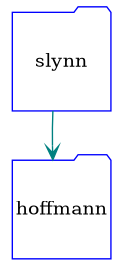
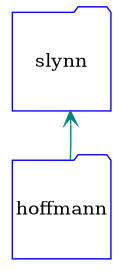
(52, 128) -> (71, 142)
